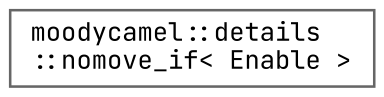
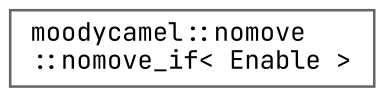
(192, 48) -> (192, 48)
